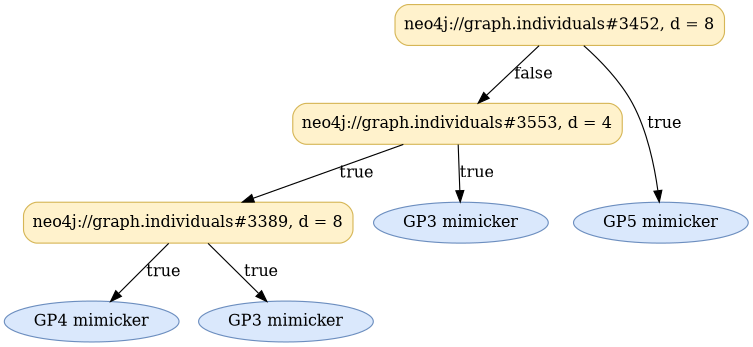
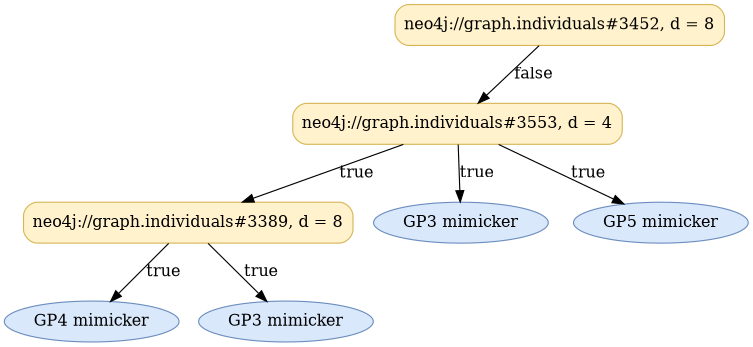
(636, 110) -> (556, 172)
